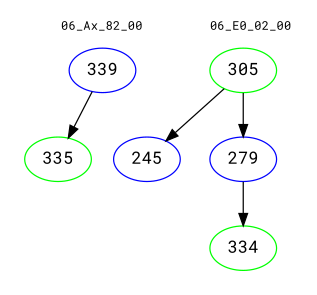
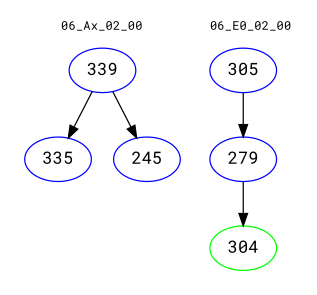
(102, 27) -> (102, 27)
(243, 70) -> (243, 70)
(208, 103) -> (122, 109)
(58, 159) -> (58, 159)
(243, 248) -> (243, 248)
